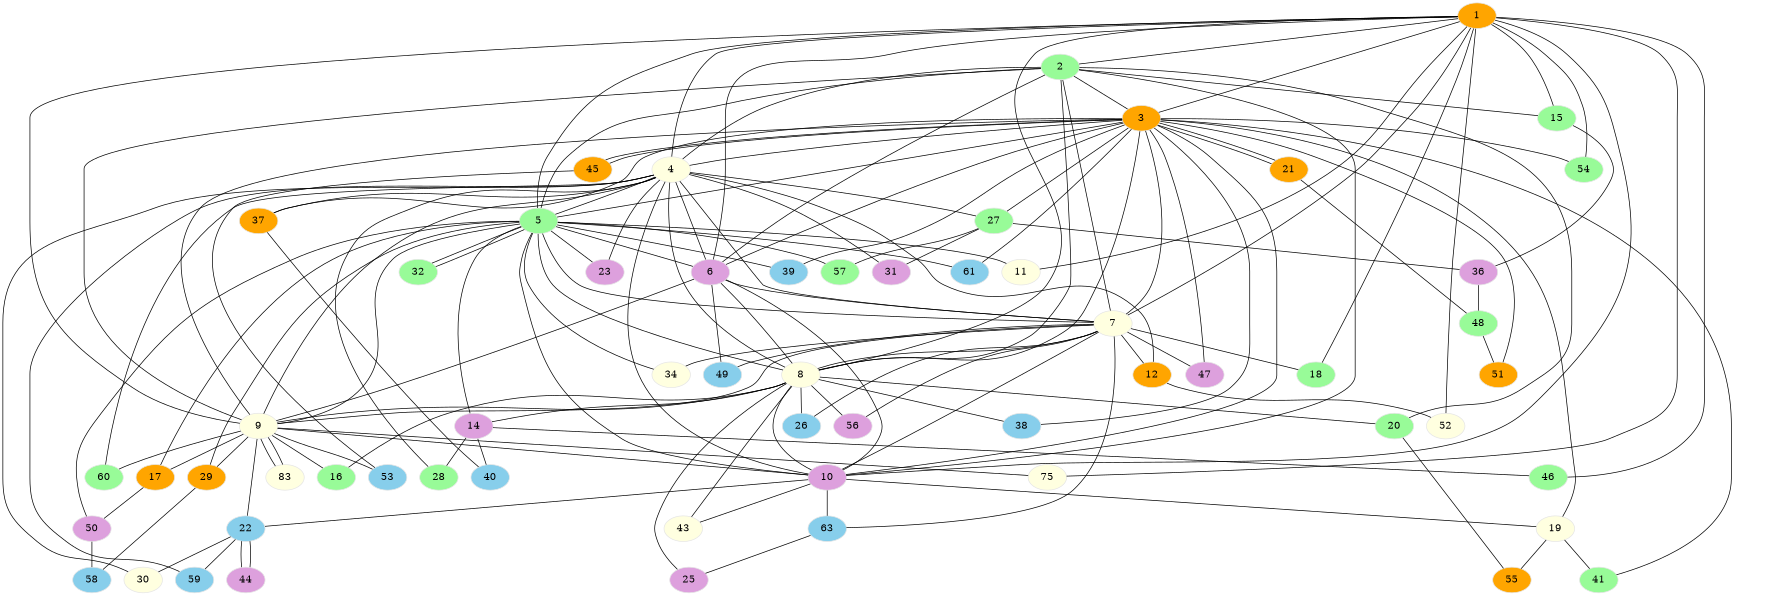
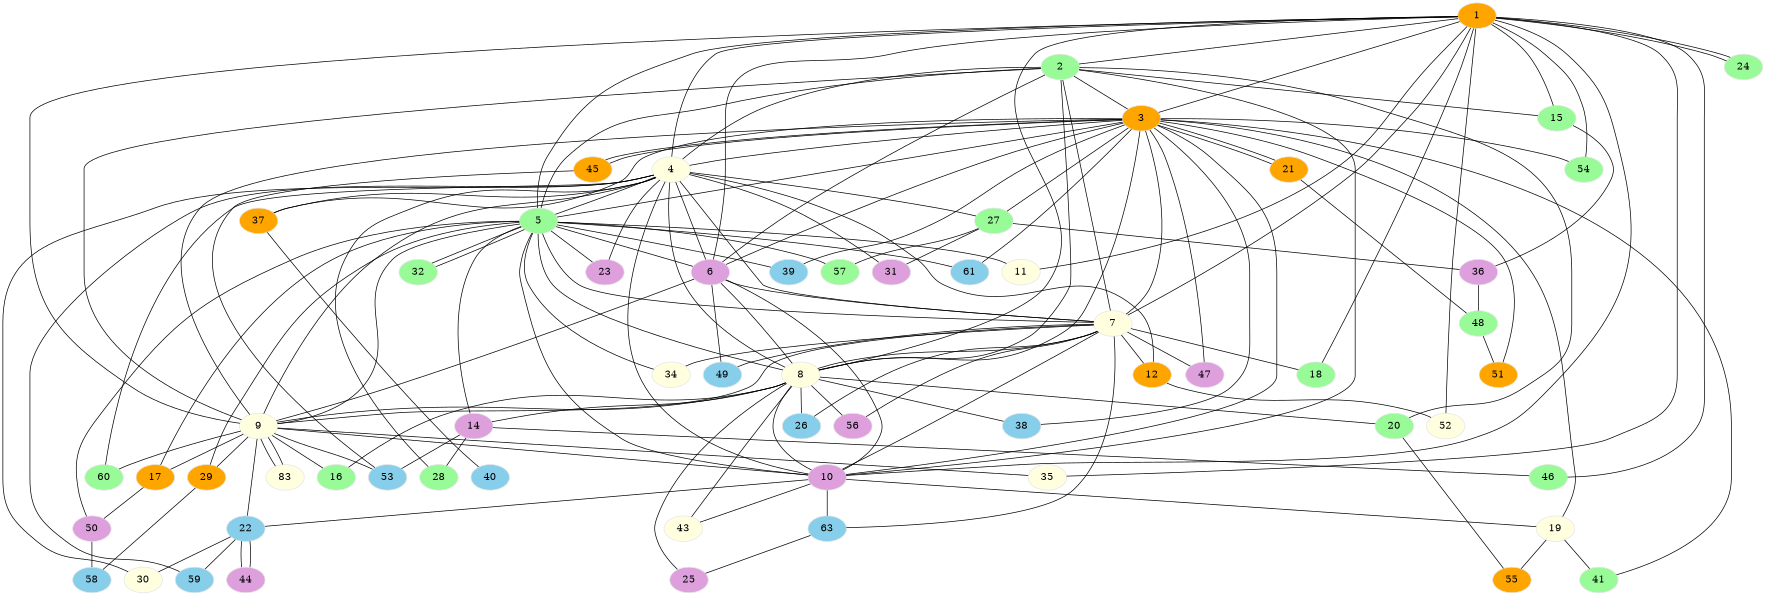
none -> (1743, 67)
(482, 452) -> (431, 452)
(1047, 477) -> (1047, 477)
